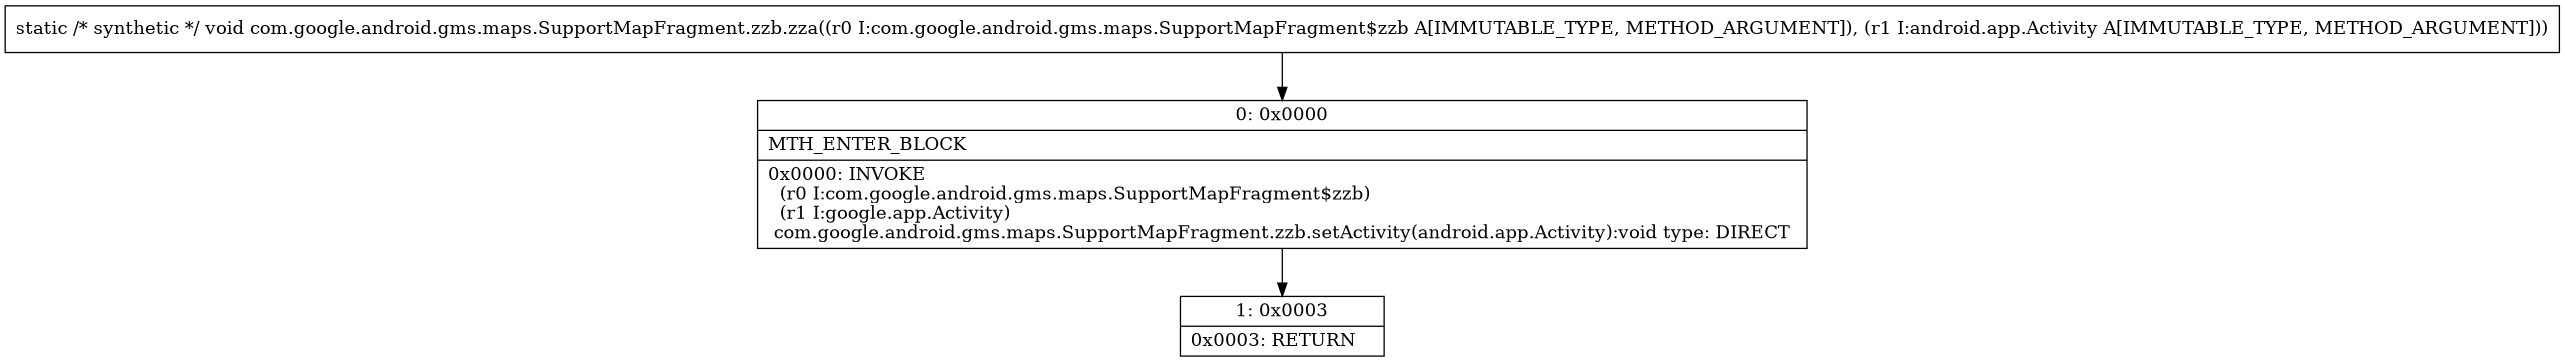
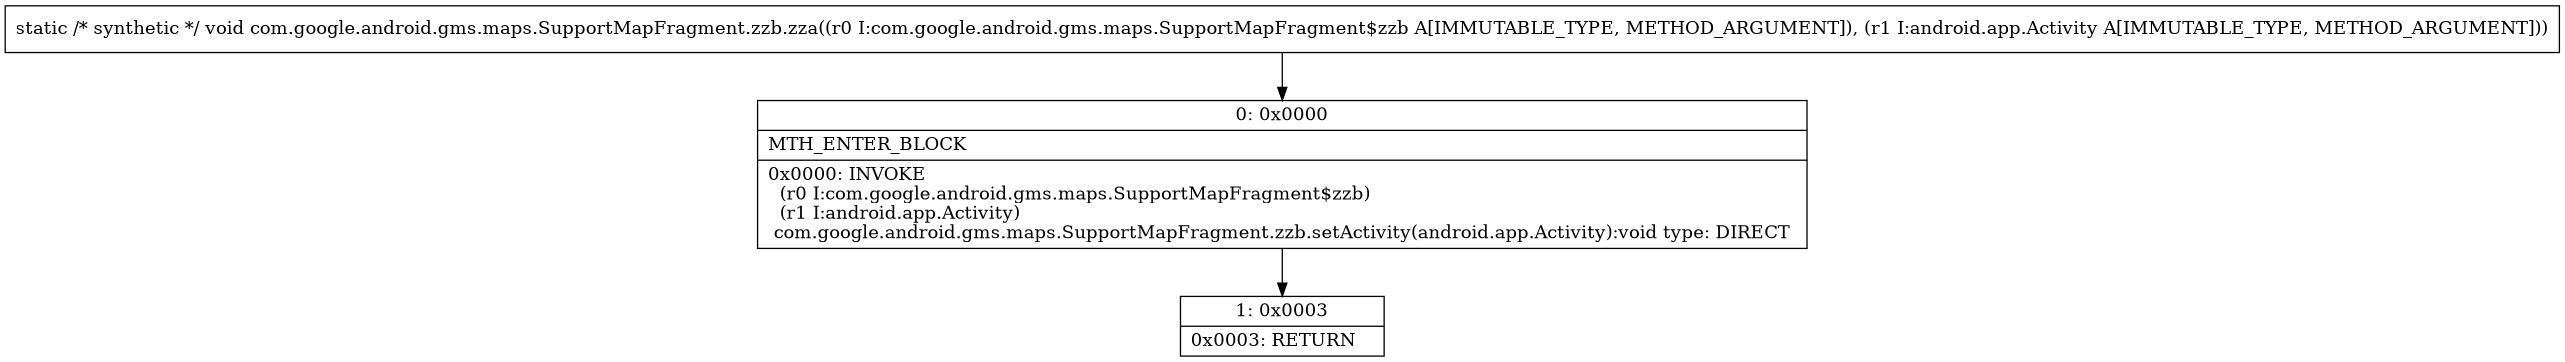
(889, 213) -> (894, 213)
